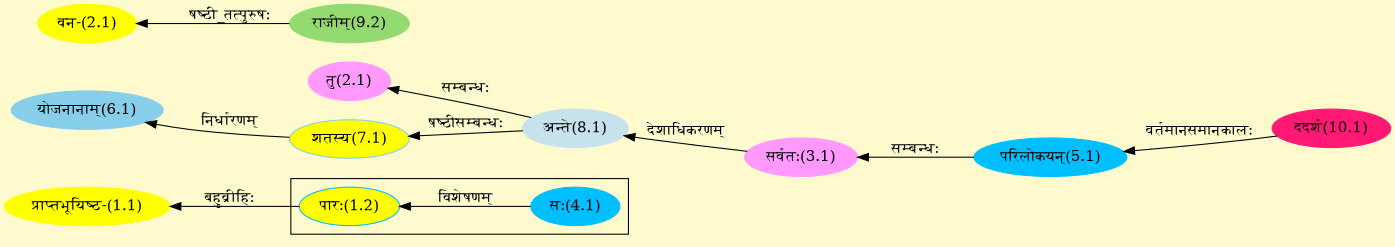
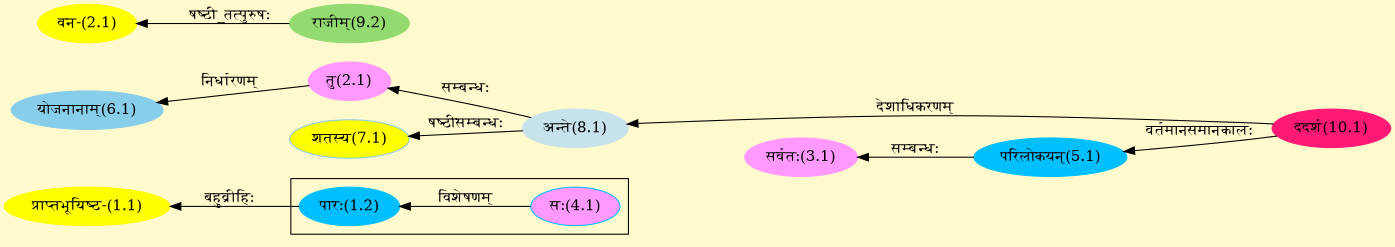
(223, 133) -> (238, 93)
(691, 145) -> (956, 116)
(349, 206) -> (349, 206)
(575, 206) -> (575, 206)
